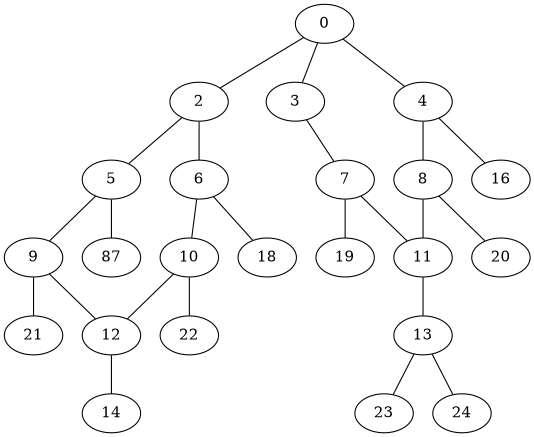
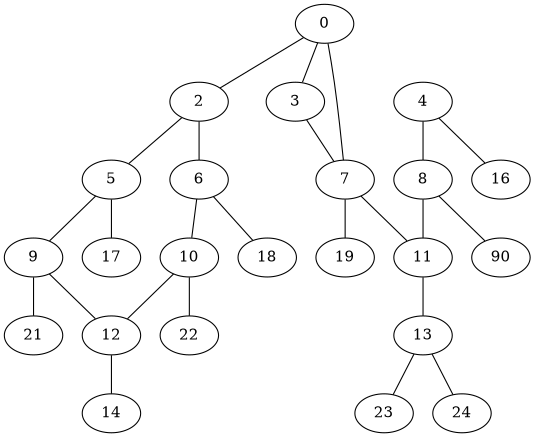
(374, 63) -> (337, 102)
(111, 258) -> (111, 258)
(501, 258) -> (501, 258)
